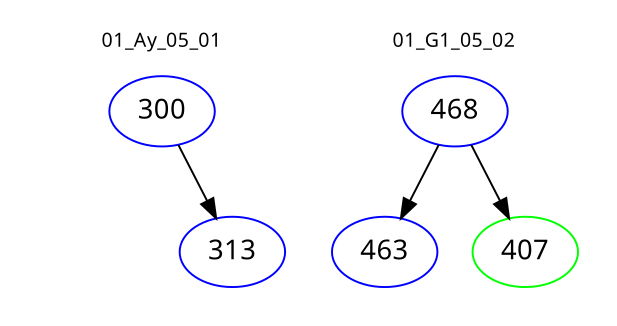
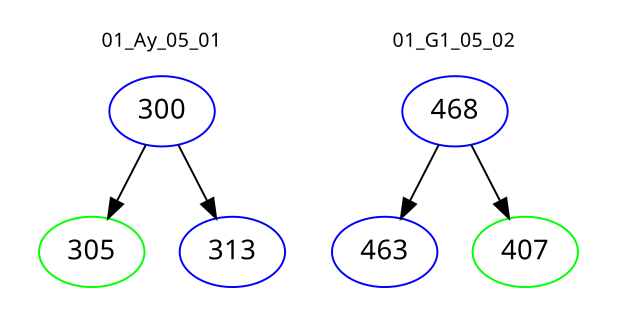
none -> (92, 252)
